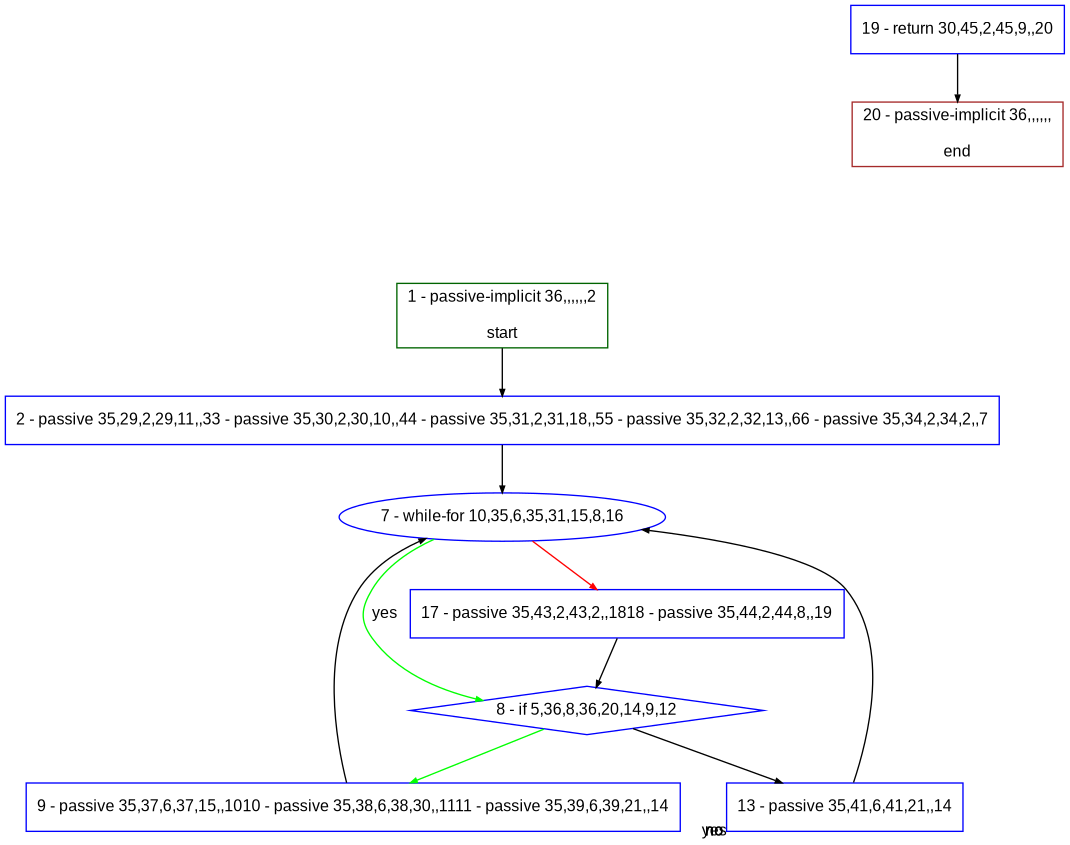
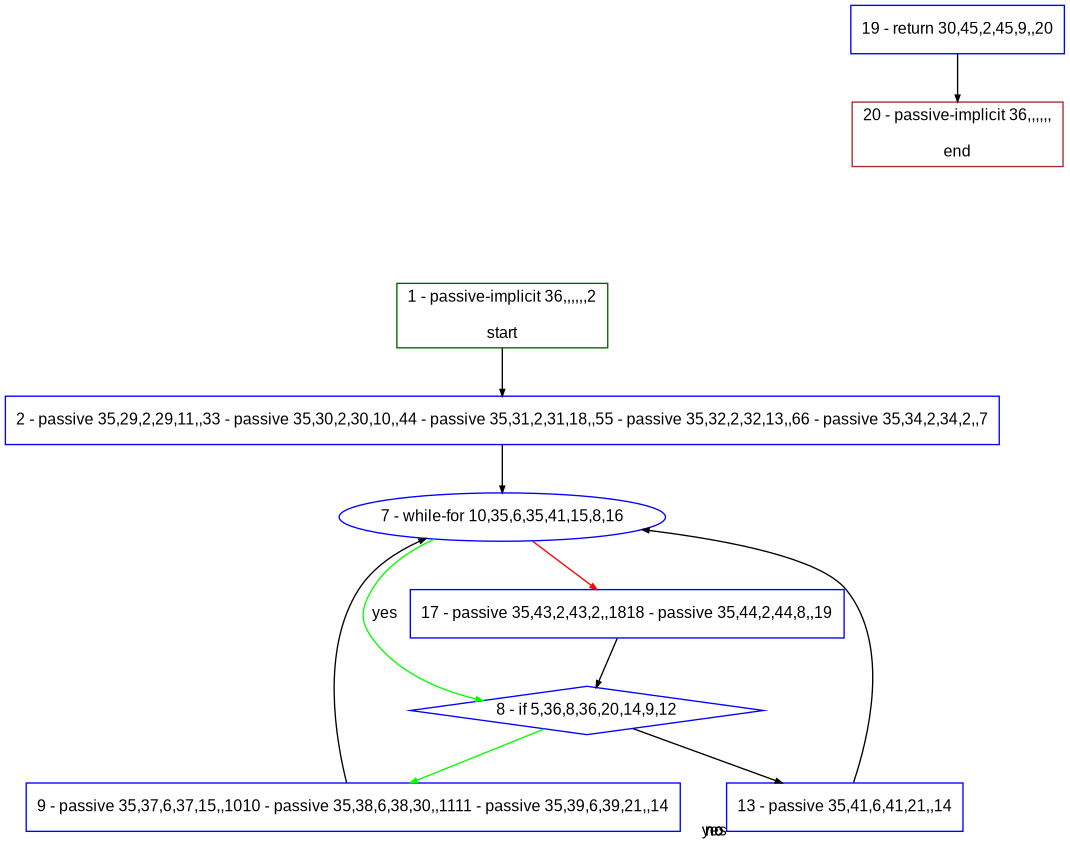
(502, 517) -> (502, 517)
